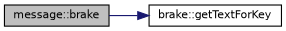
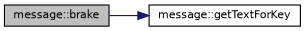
(215, 16) -> (225, 16)
